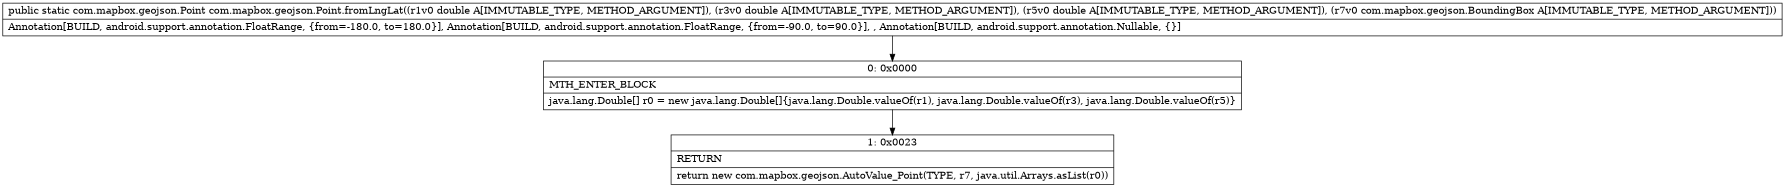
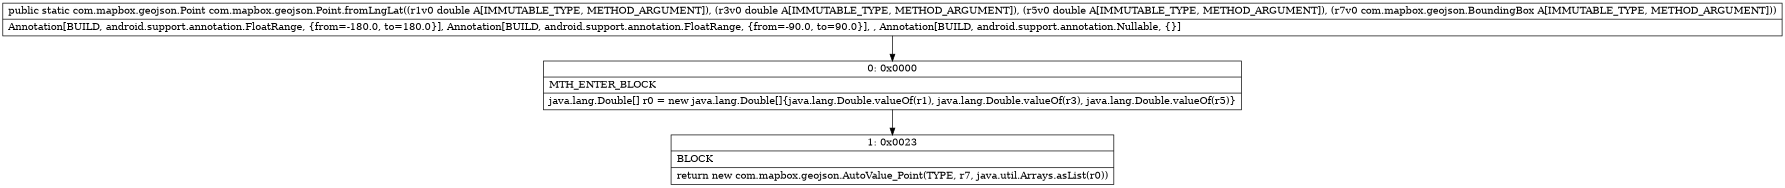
(699, 159) -> (695, 159)
